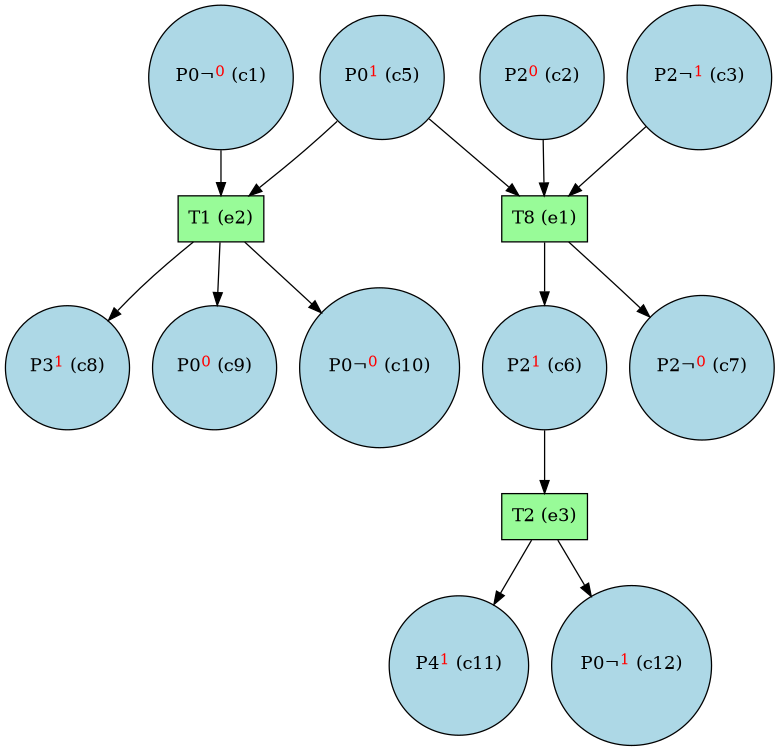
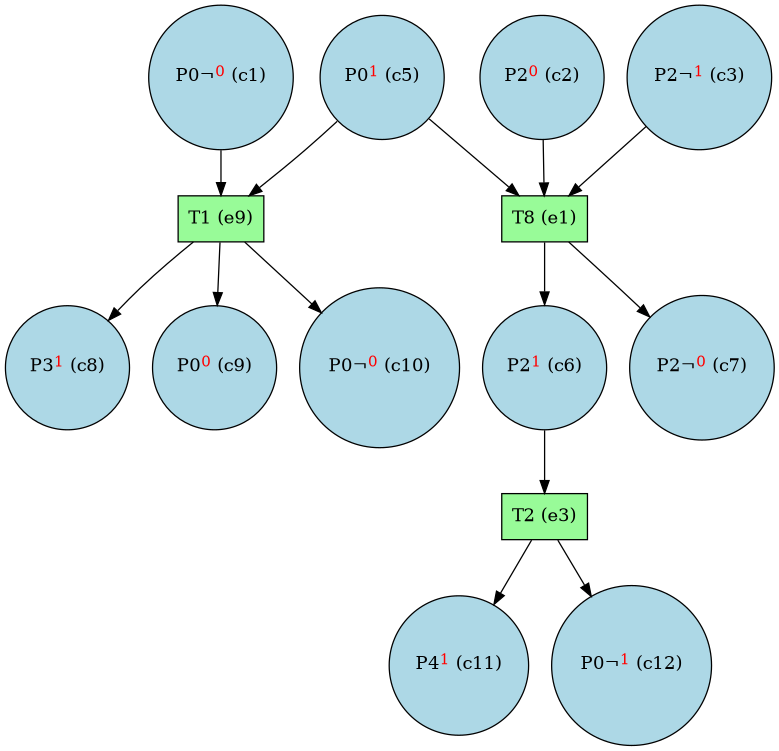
(221, 219) -> (221, 219)
